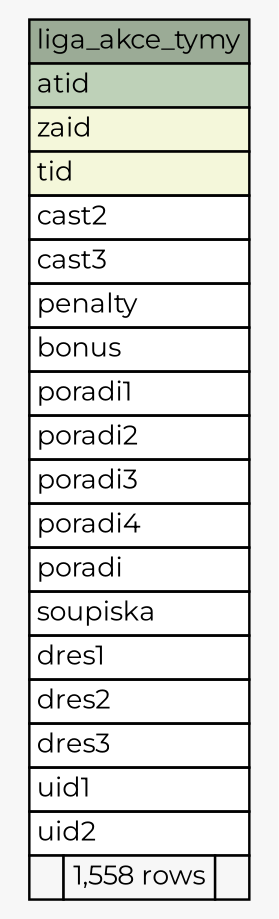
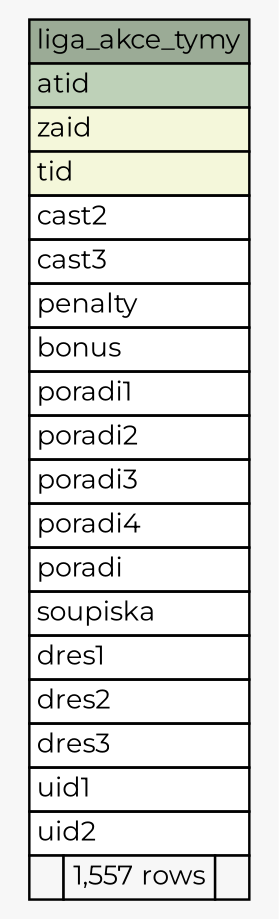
(141, 876) -> (141, 876)
